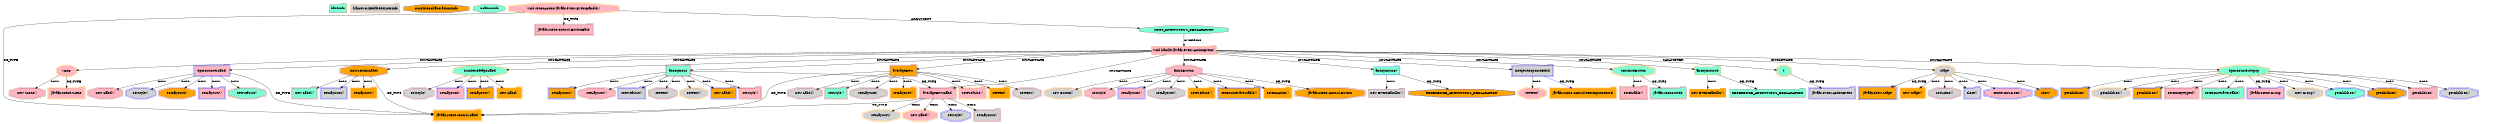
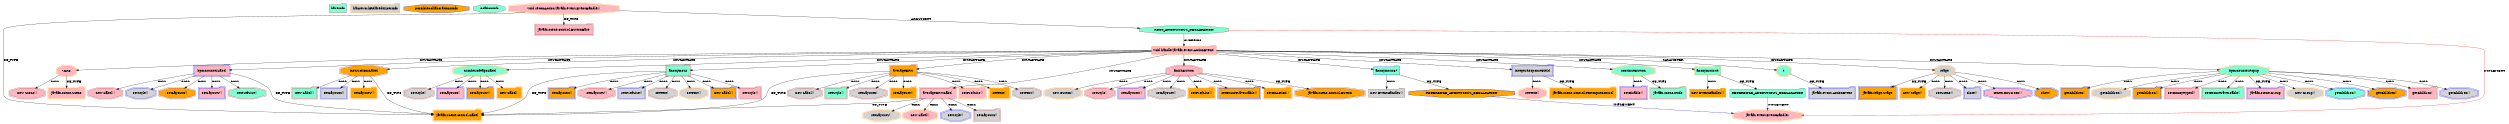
(810, 74) -> (570, 77)
(1557, 82) -> (1557, 82)
(1633, 93) -> (1633, 93)
(1878, 93) -> (1878, 93)
none -> (1768, 115)
